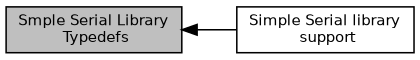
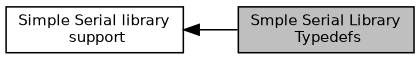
(217, 30) -> (218, 30)
